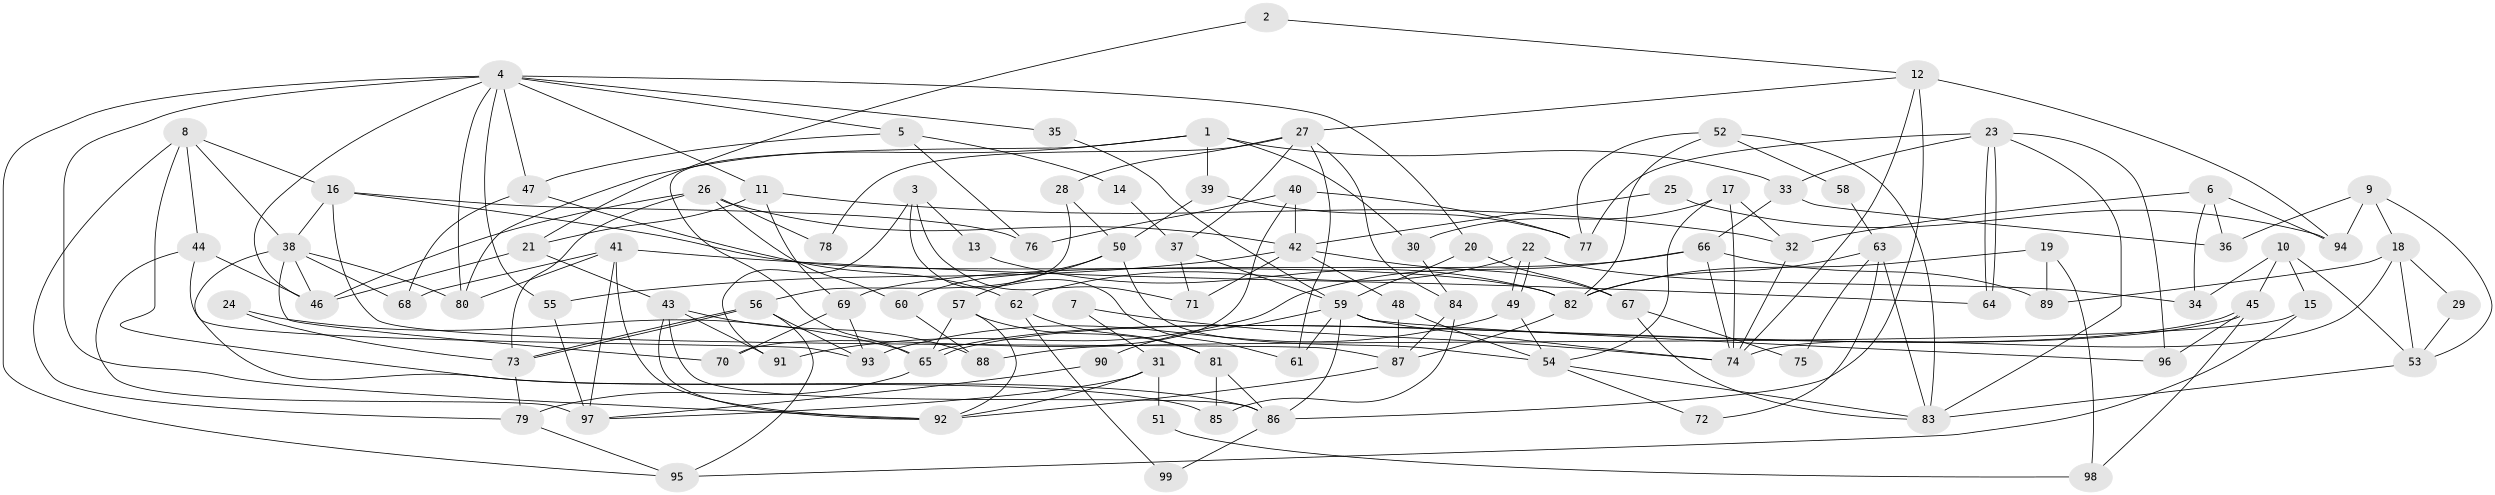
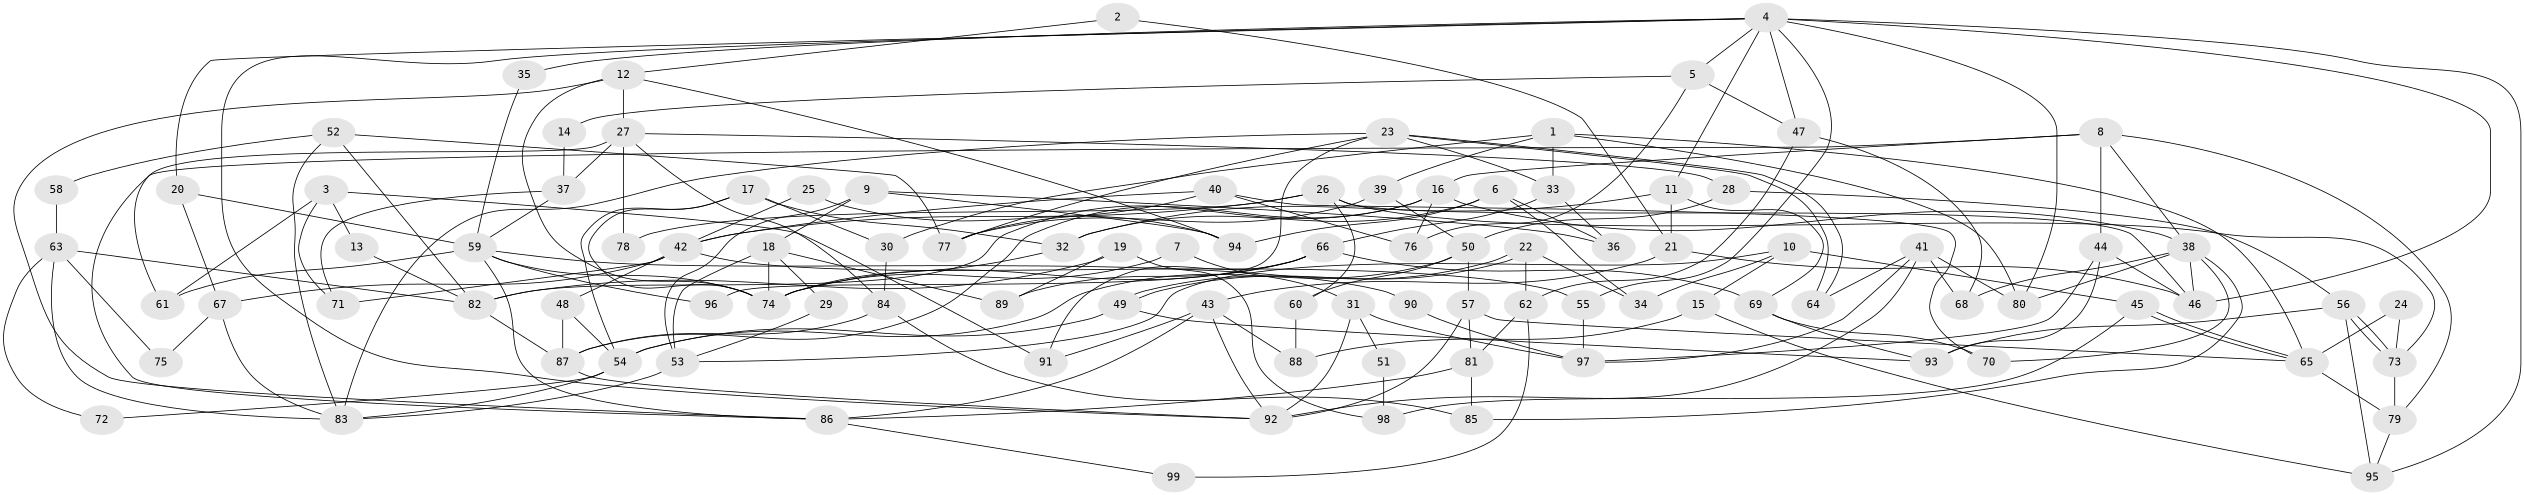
(2209, 334) -> none
